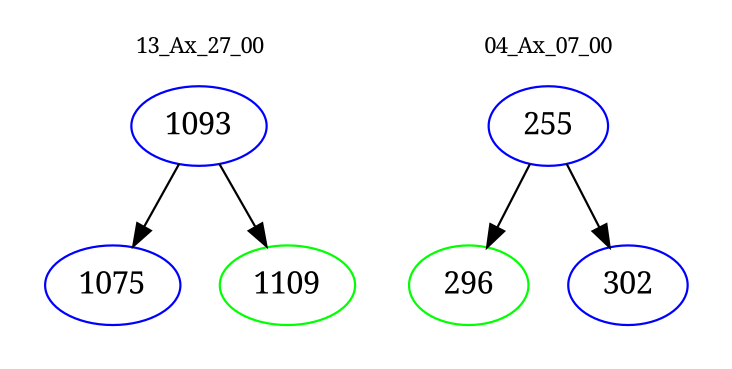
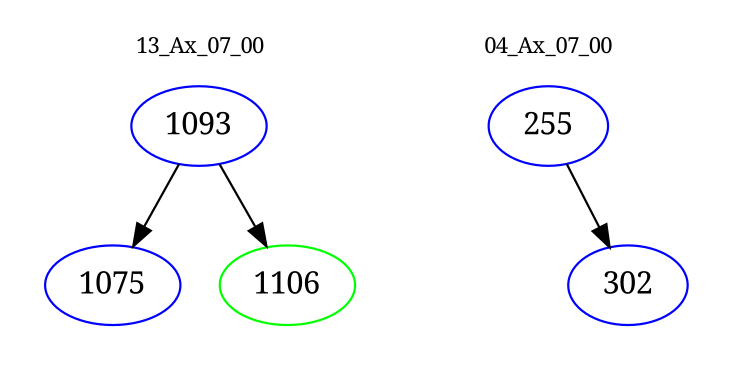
(200, 48) -> (200, 48)
(287, 285) -> (287, 285)
(469, 285) -> none
